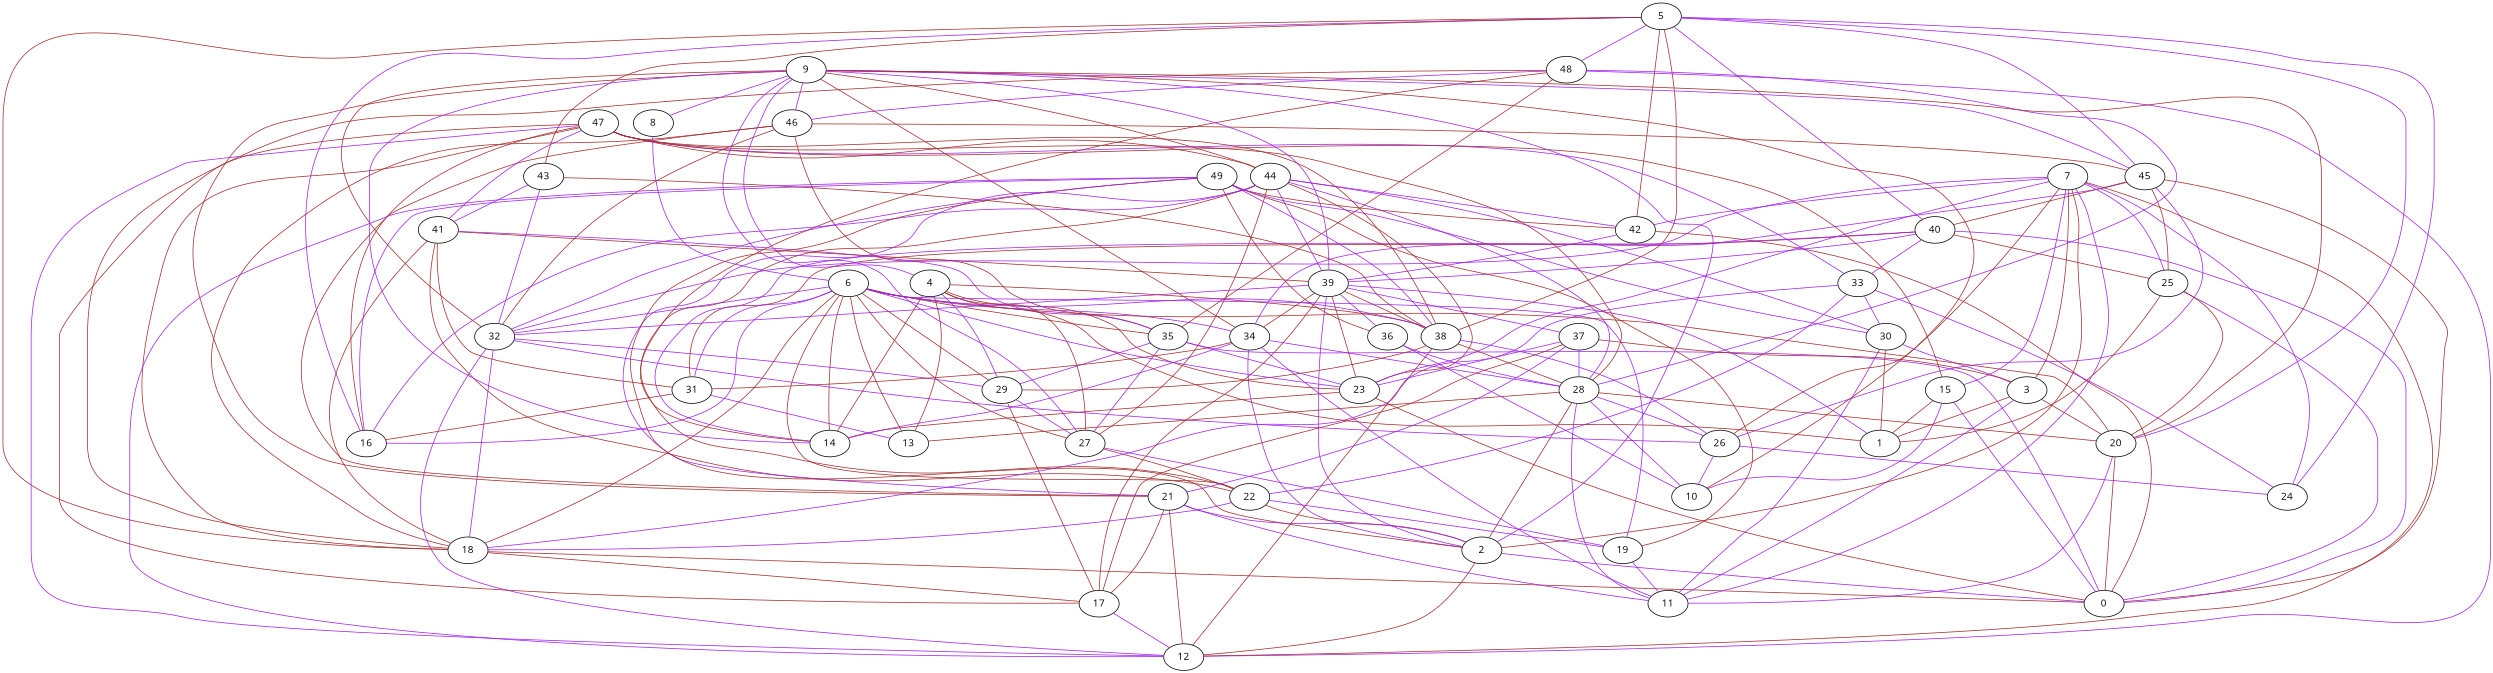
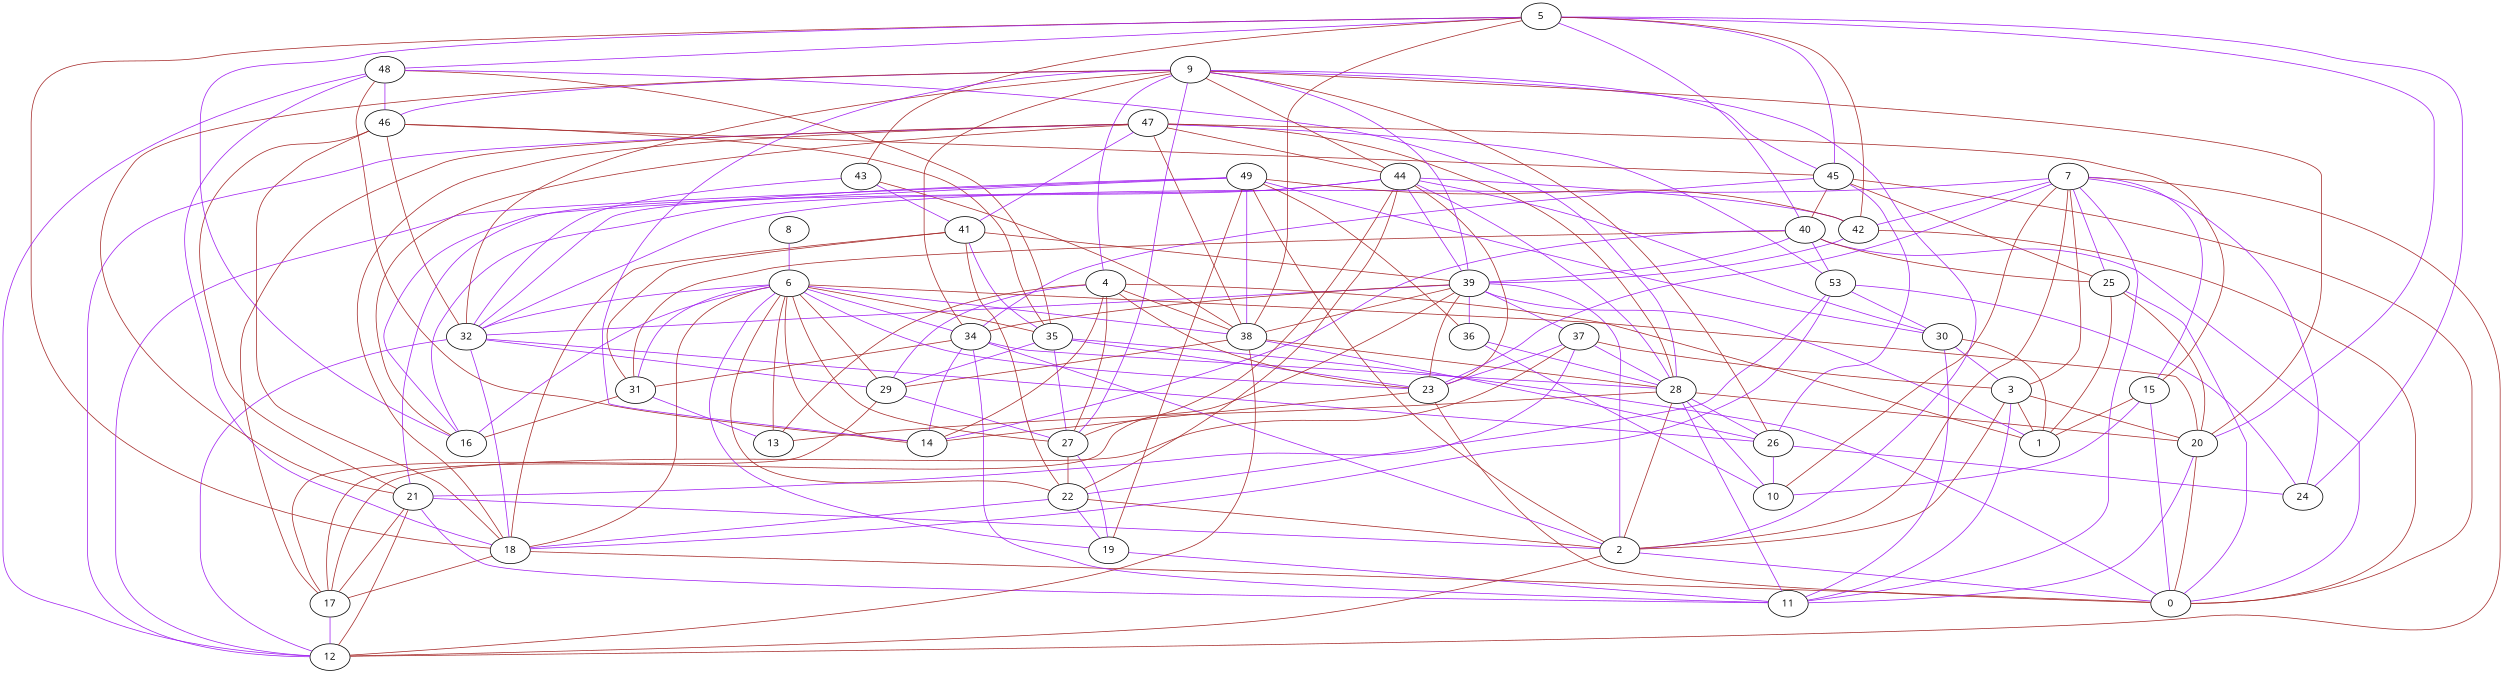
(738, 92) -> none
(512, 114) -> (208, 347)
(1858, 283) -> (1836, 283)
none -> (1851, 531)
